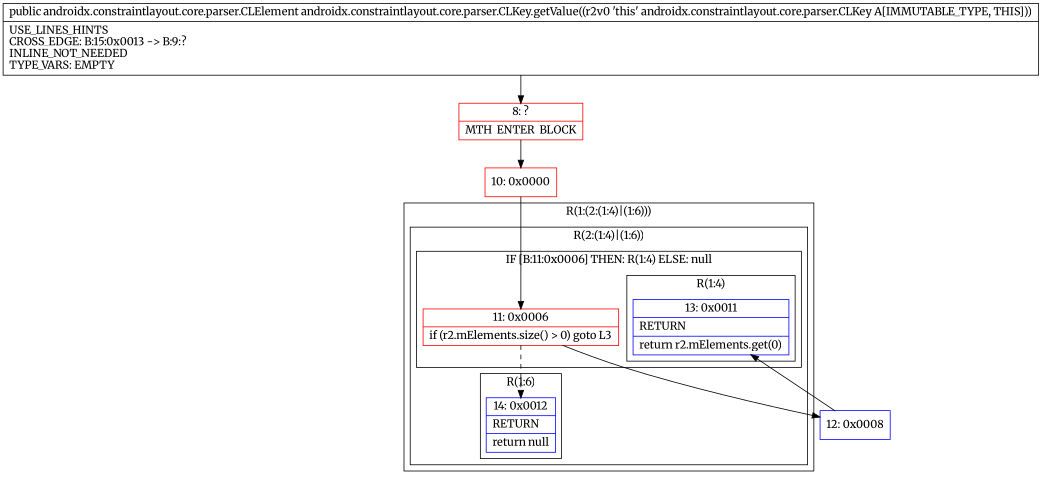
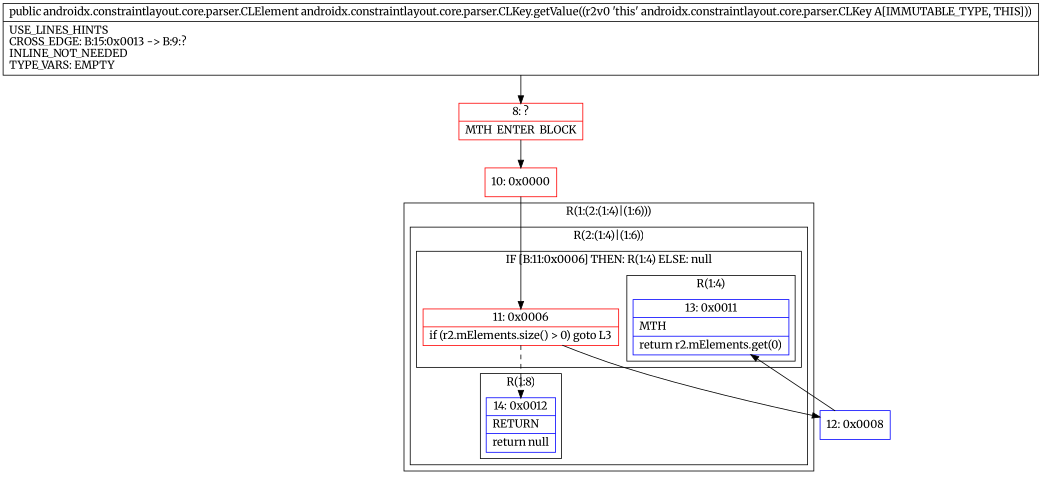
(663, 326) -> (653, 326)
(521, 383) -> (521, 383)
